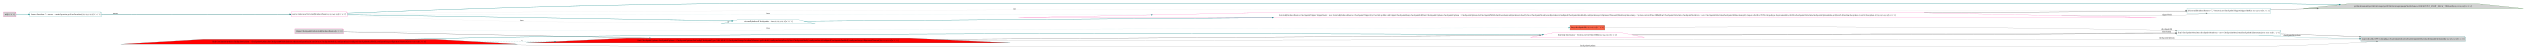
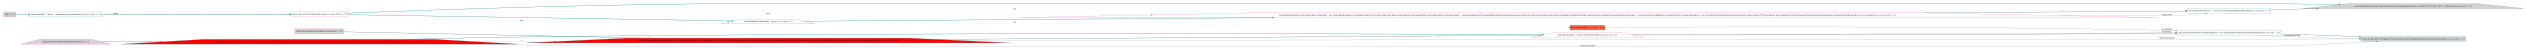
(956, 29) -> (1187, 25)
none -> (66, 42)
